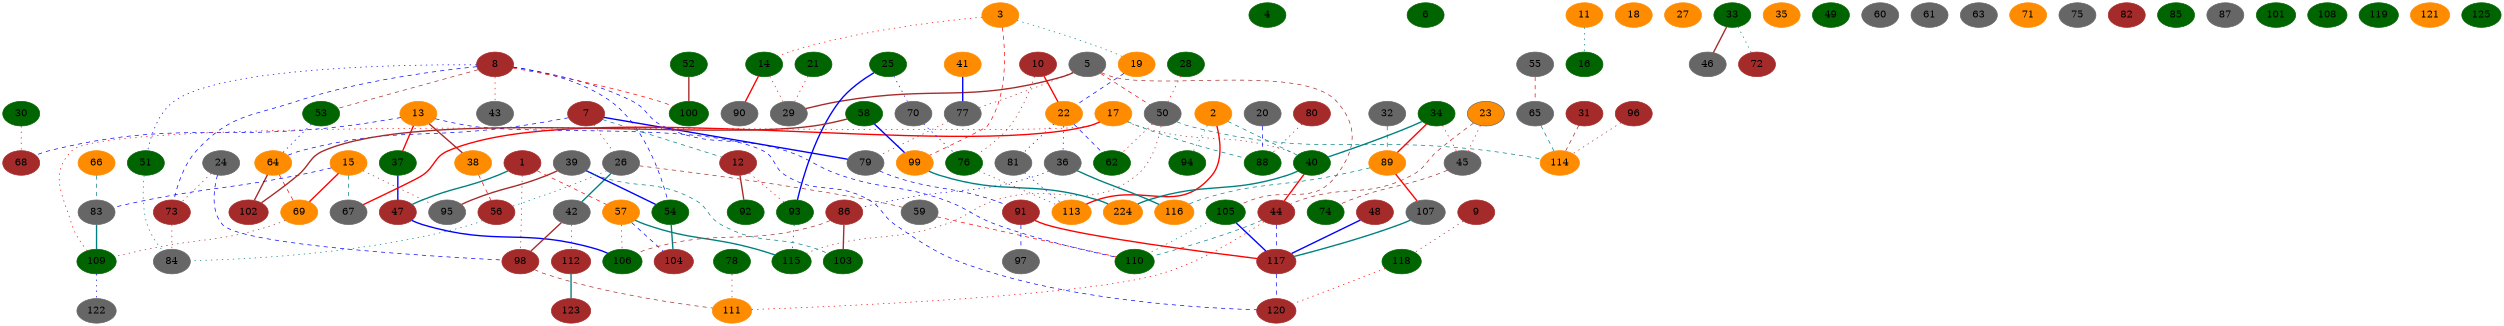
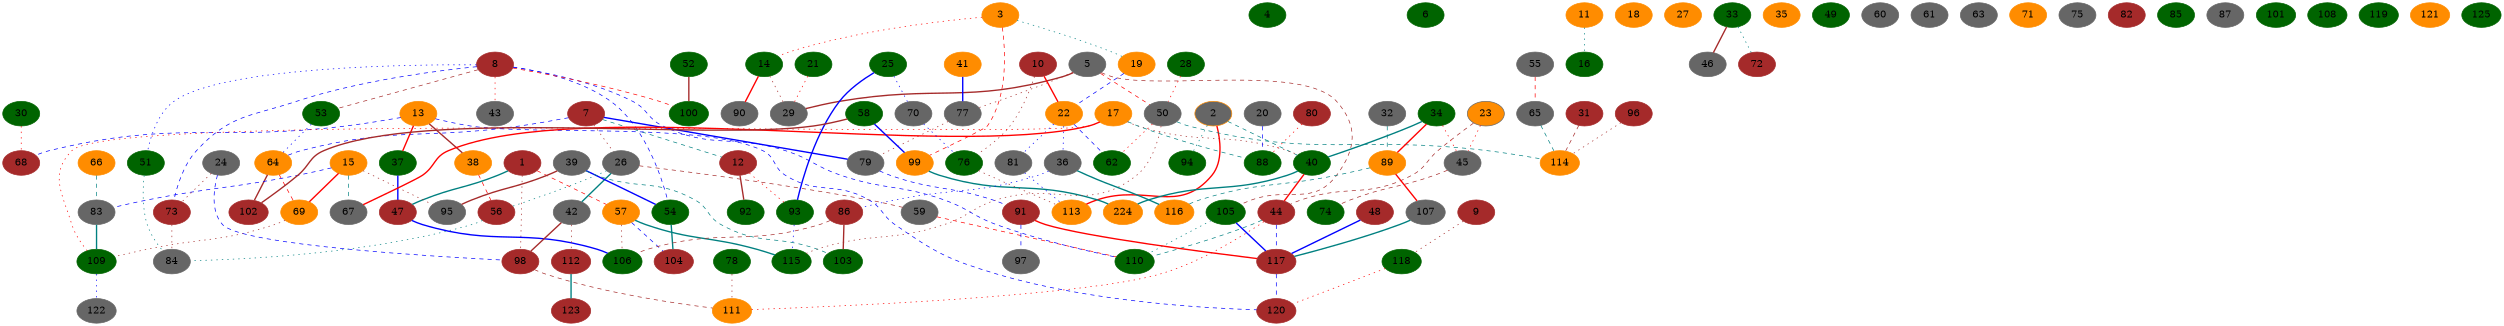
(1213, 114) -> (1213, 114)
